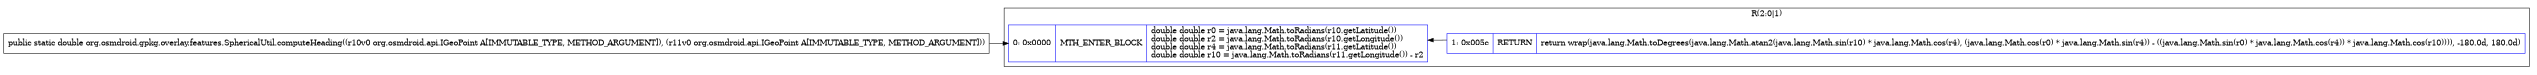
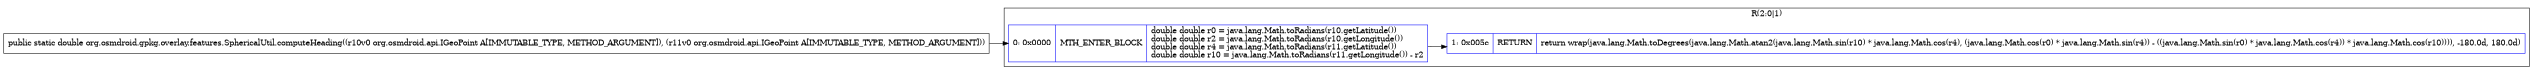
(1440, 40) -> (1435, 47)
